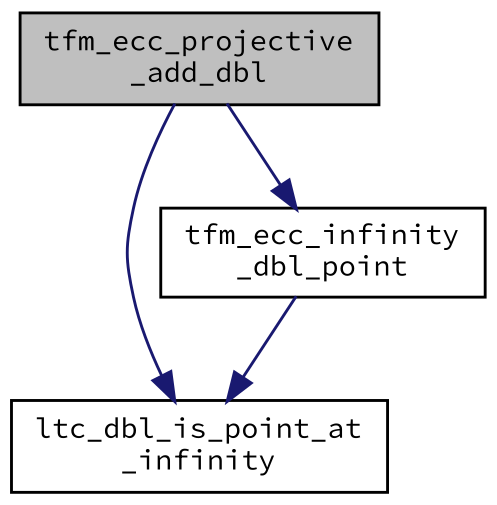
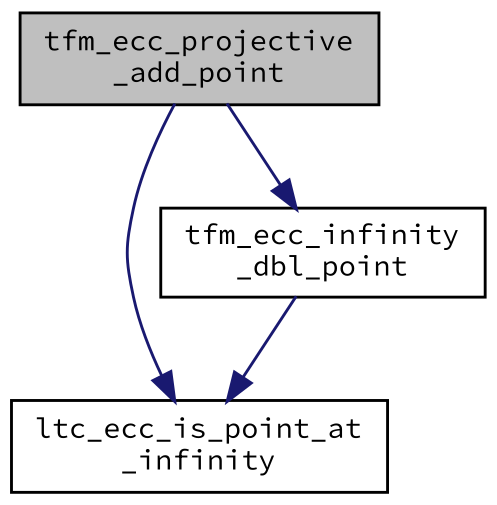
(200, 59) -> (200, 59)
(200, 446) -> (200, 446)
